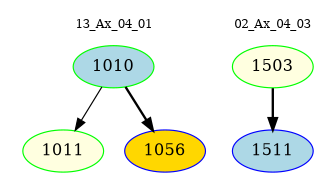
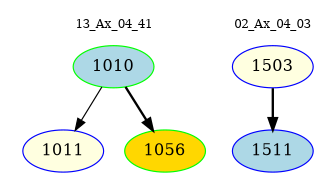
(114, 25) -> (114, 25)
(273, 67) -> (273, 67)
(63, 151) -> (63, 151)
(165, 151) -> (165, 151)
